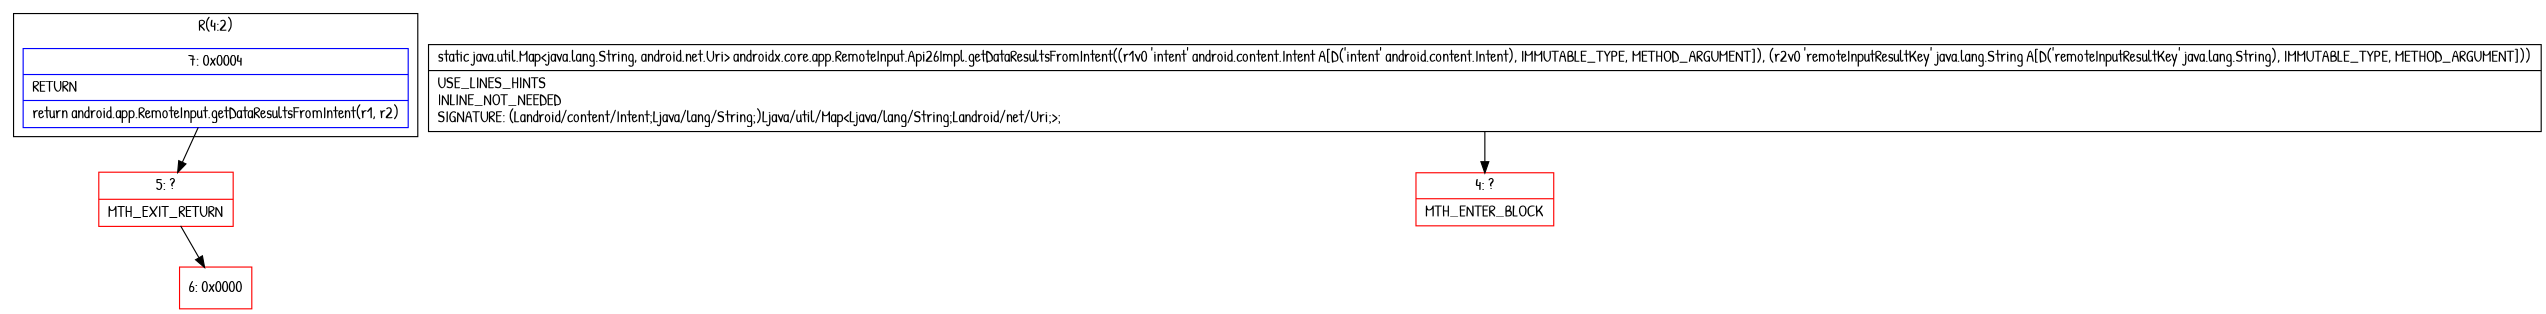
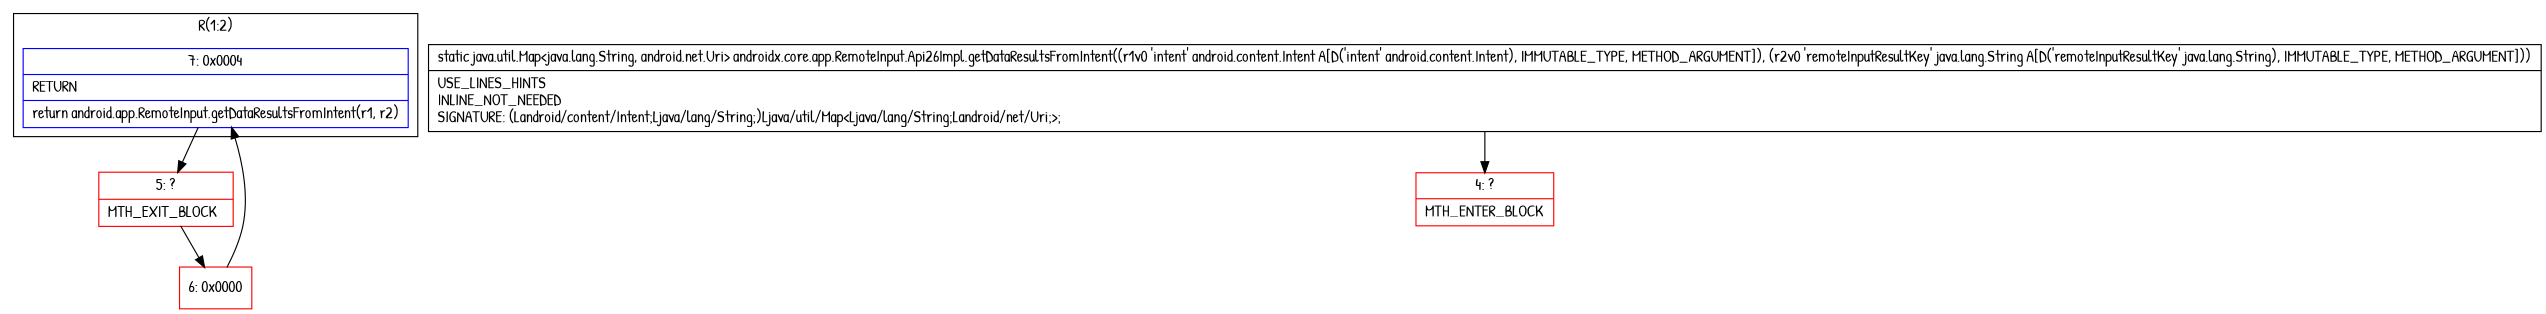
(216, 27) -> (216, 27)
none -> (245, 204)
(166, 212) -> (163, 212)
